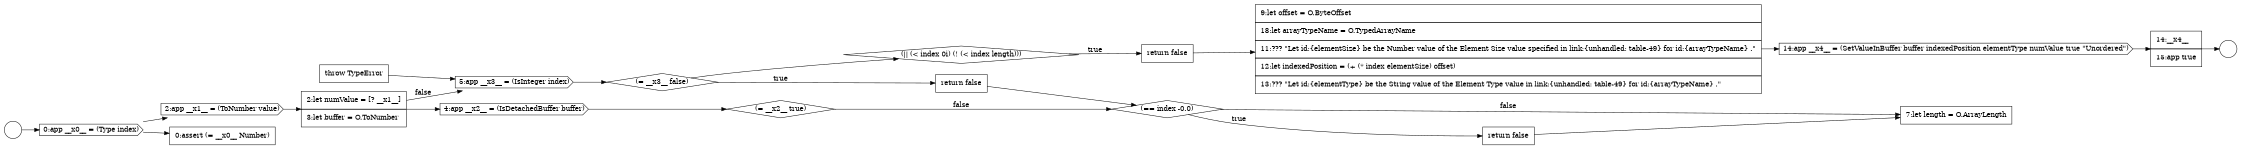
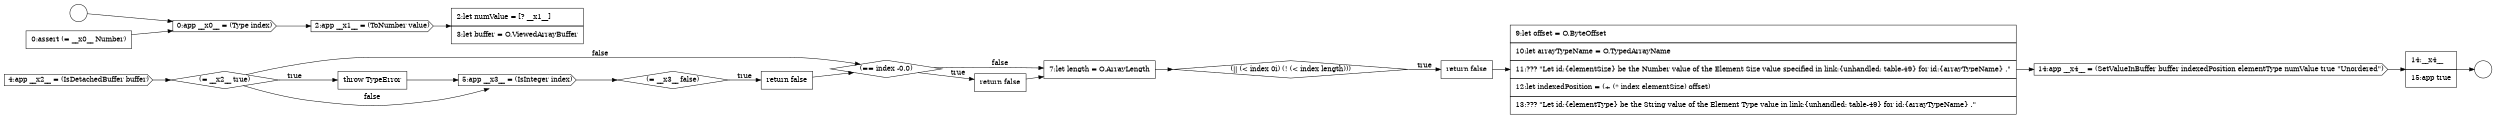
(1338, 31) -> (1593, 52)
(792, 67) -> (1161, 69)
none -> (306, 80)
(432, 96) -> (364, 105)
(421, 109) -> none
(353, 118) -> (517, 35)
(154, 133) -> (150, 33)
